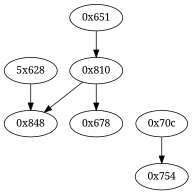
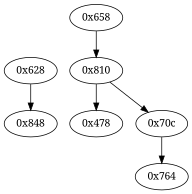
(96, 18) -> (96, 18)
(31, 71) -> (31, 71)
(66, 95) -> (126, 95)
(96, 124) -> (96, 124)
(162, 177) -> (162, 177)
